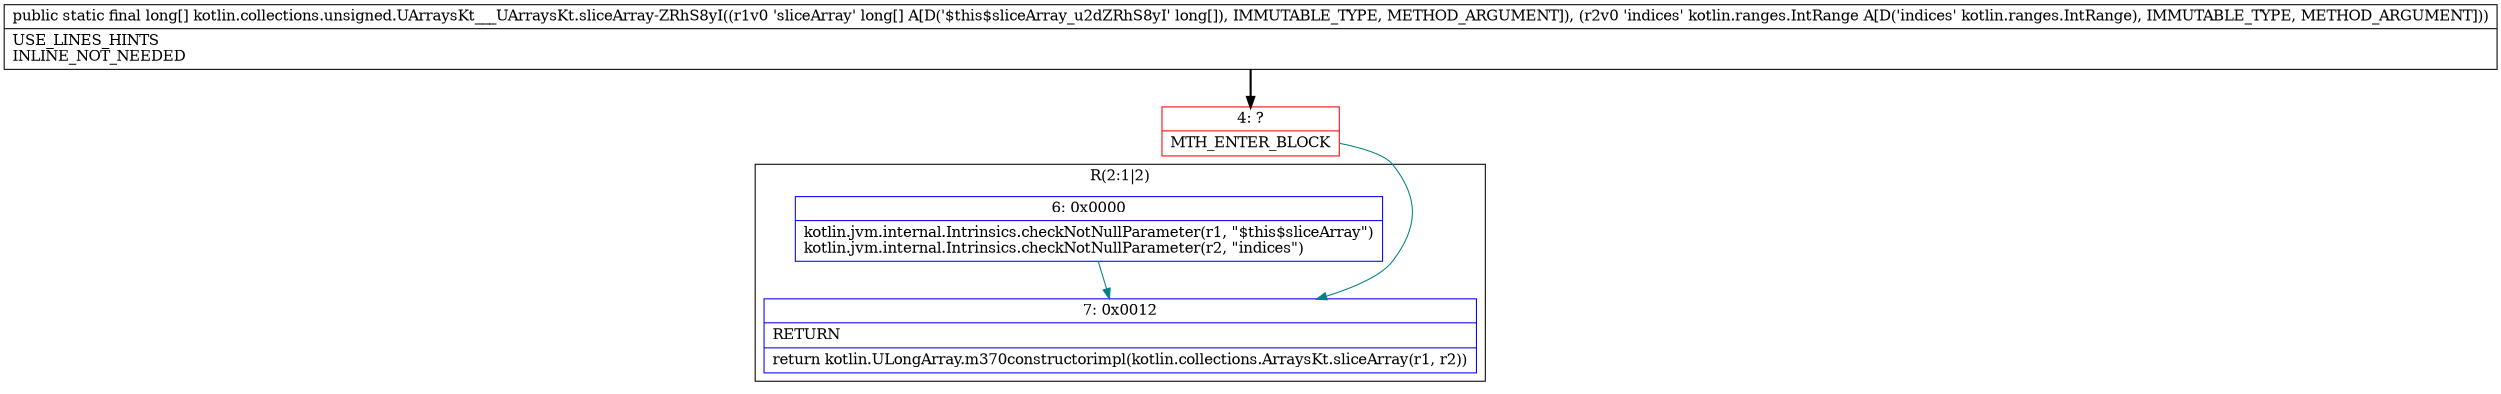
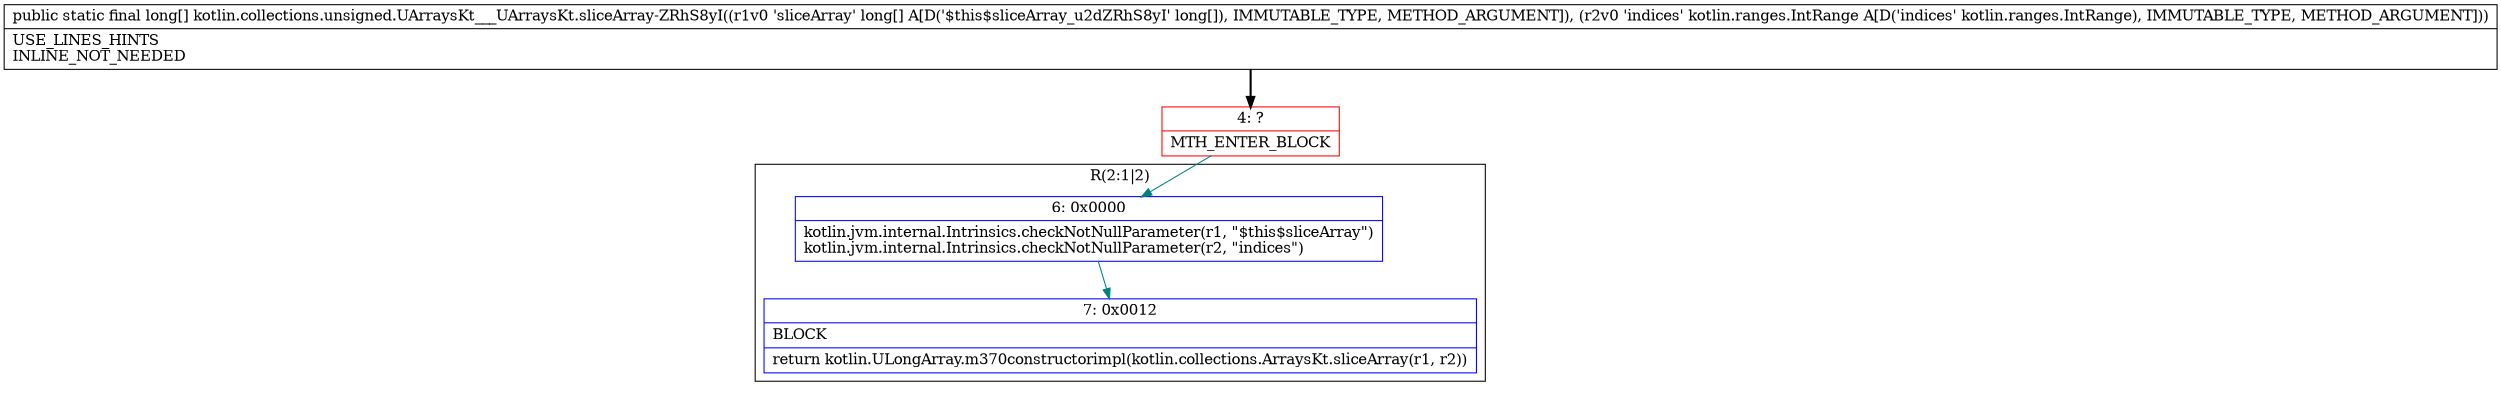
(1411, 222) -> (1181, 174)
(806, 335) -> (800, 335)
